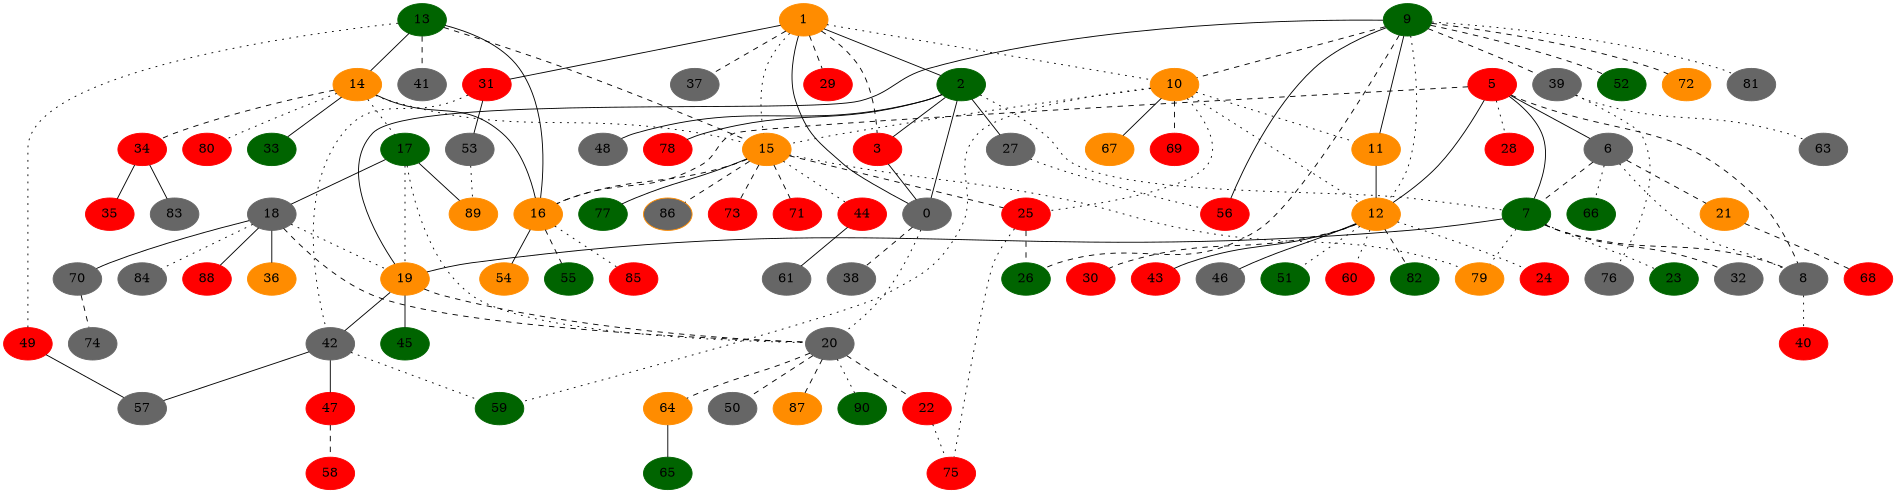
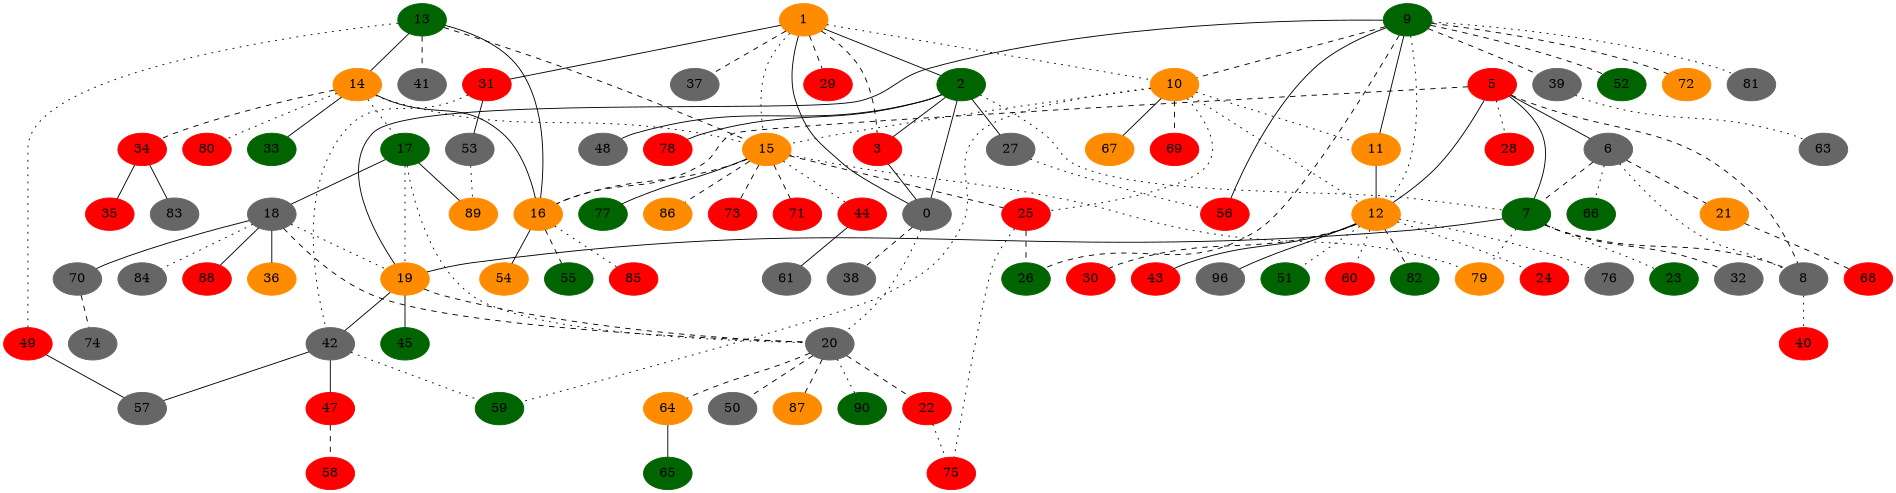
(1649, 163) -> (1496, 239)
(668, 214) -> (668, 214)
(1220, 279) -> (1220, 279)
